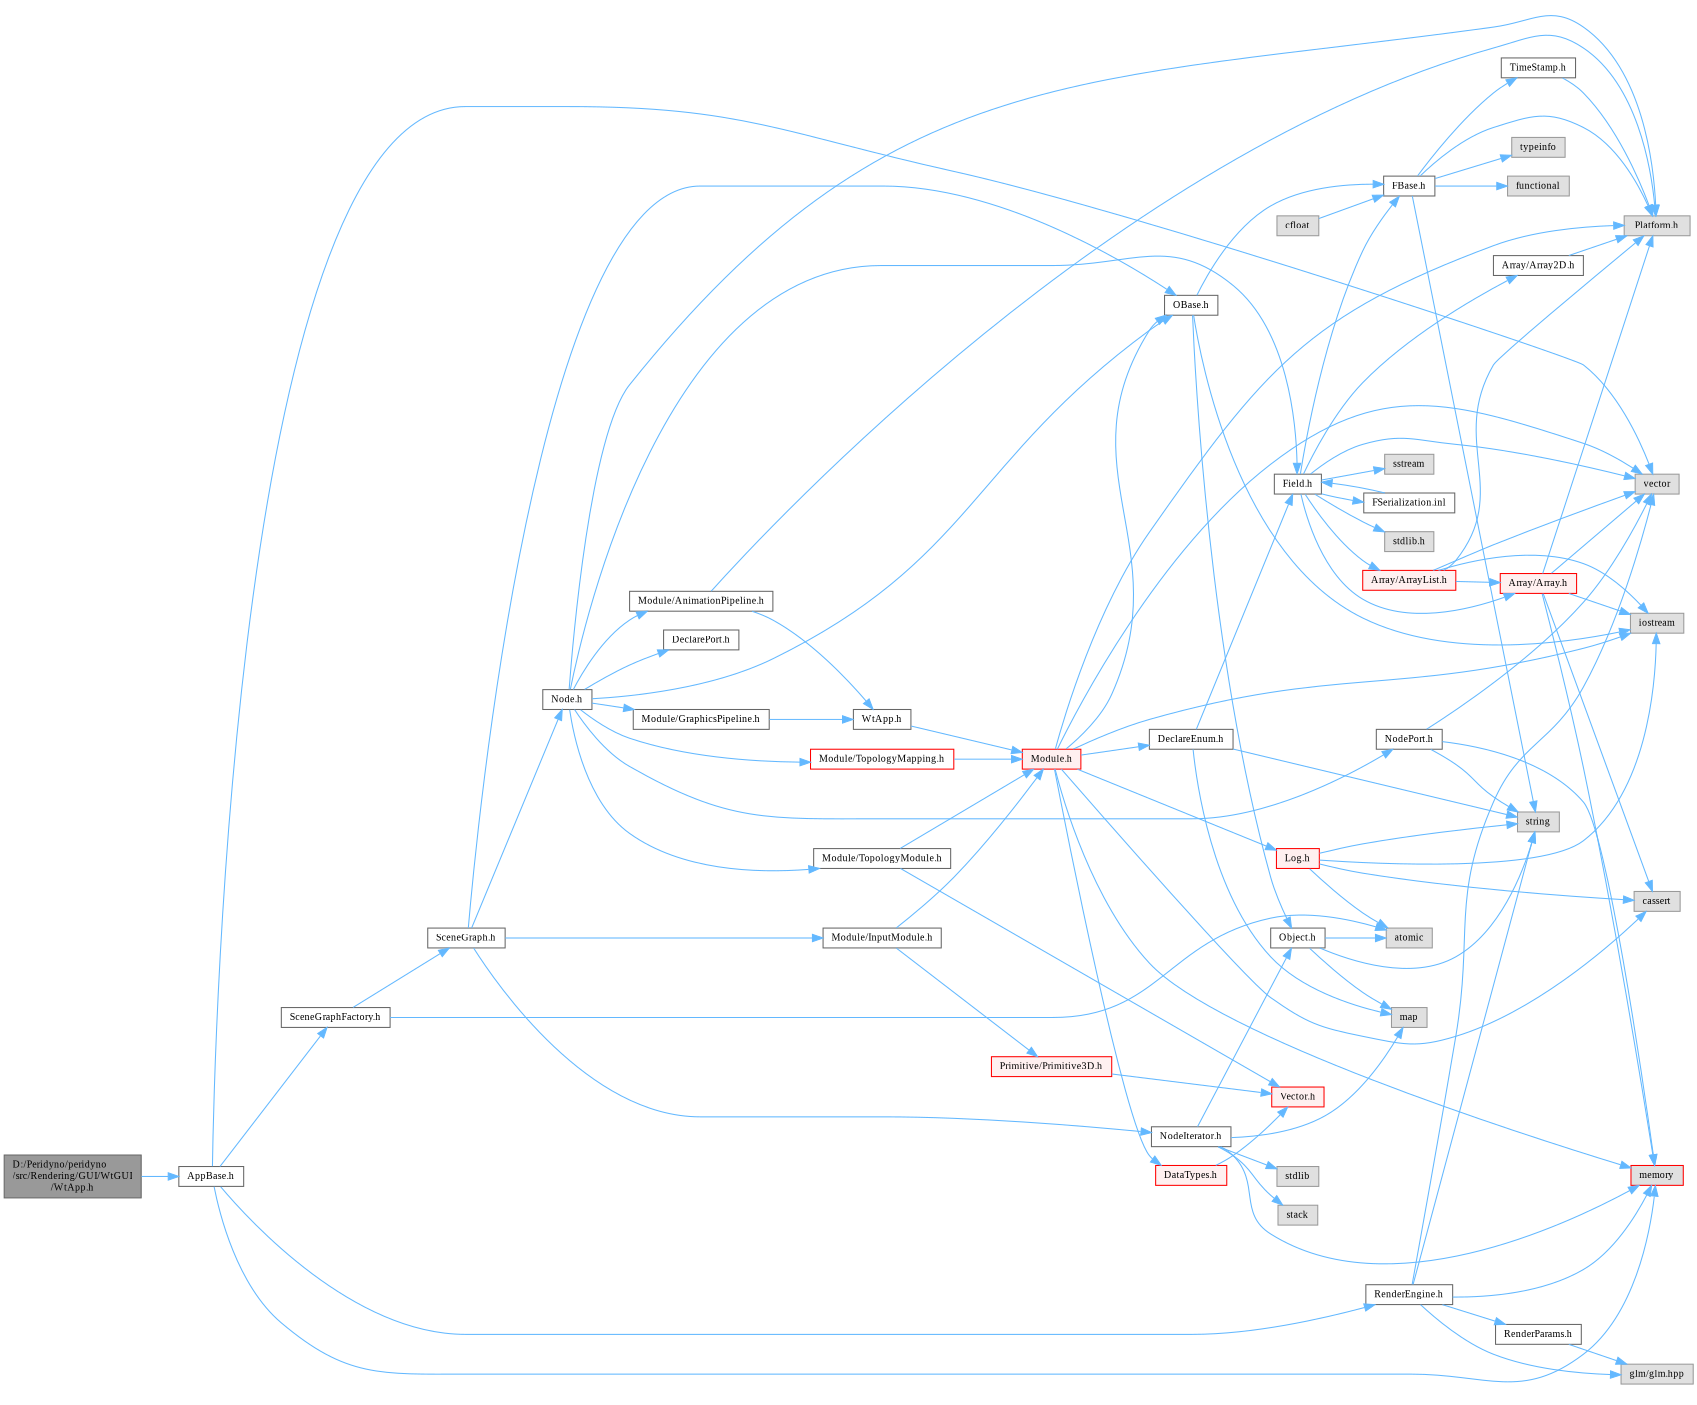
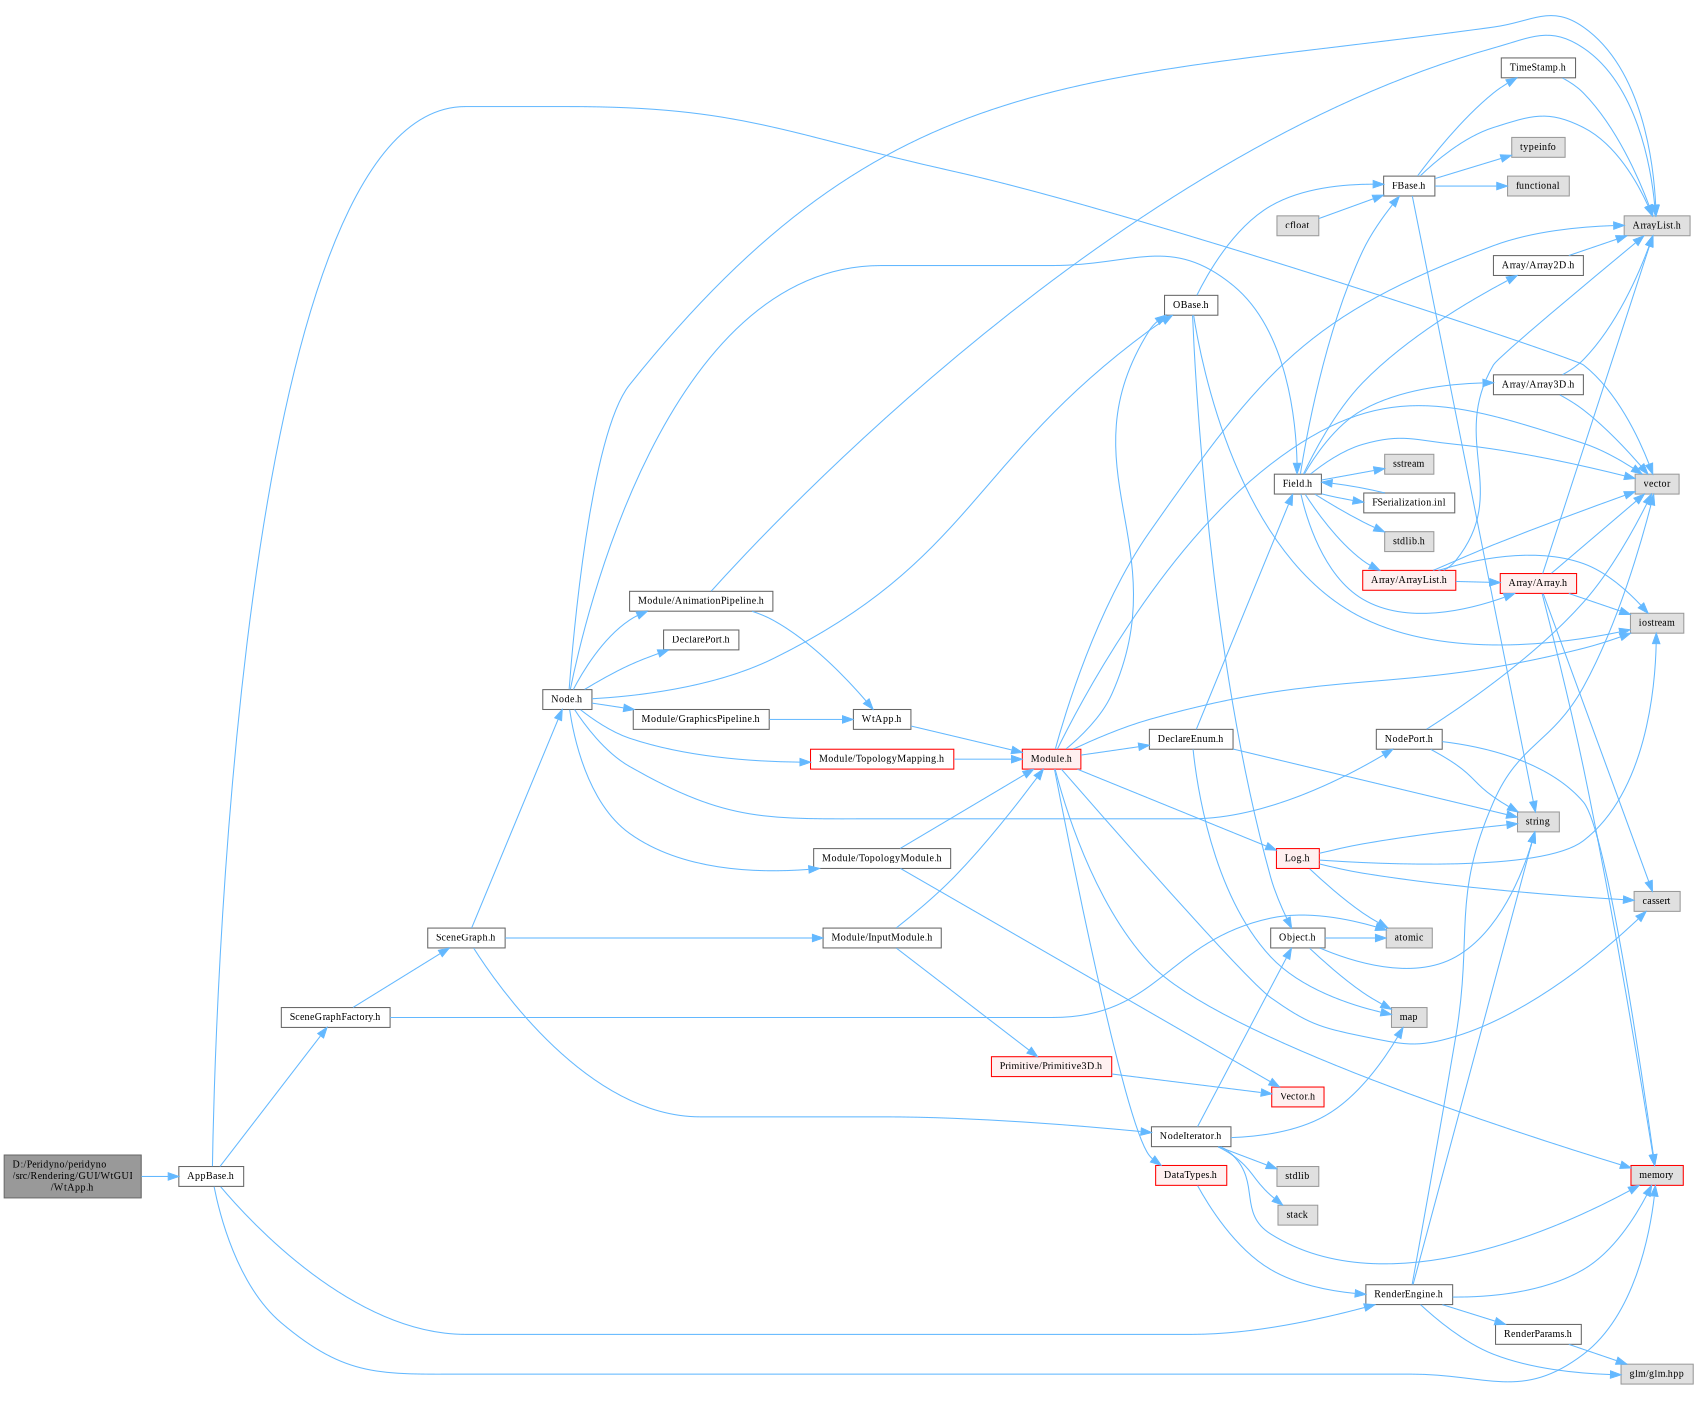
(1657, 226) -> (1657, 226)
(594, 295) -> none
none -> (1538, 385)
(1250, 1143) -> (1261, 1263)
